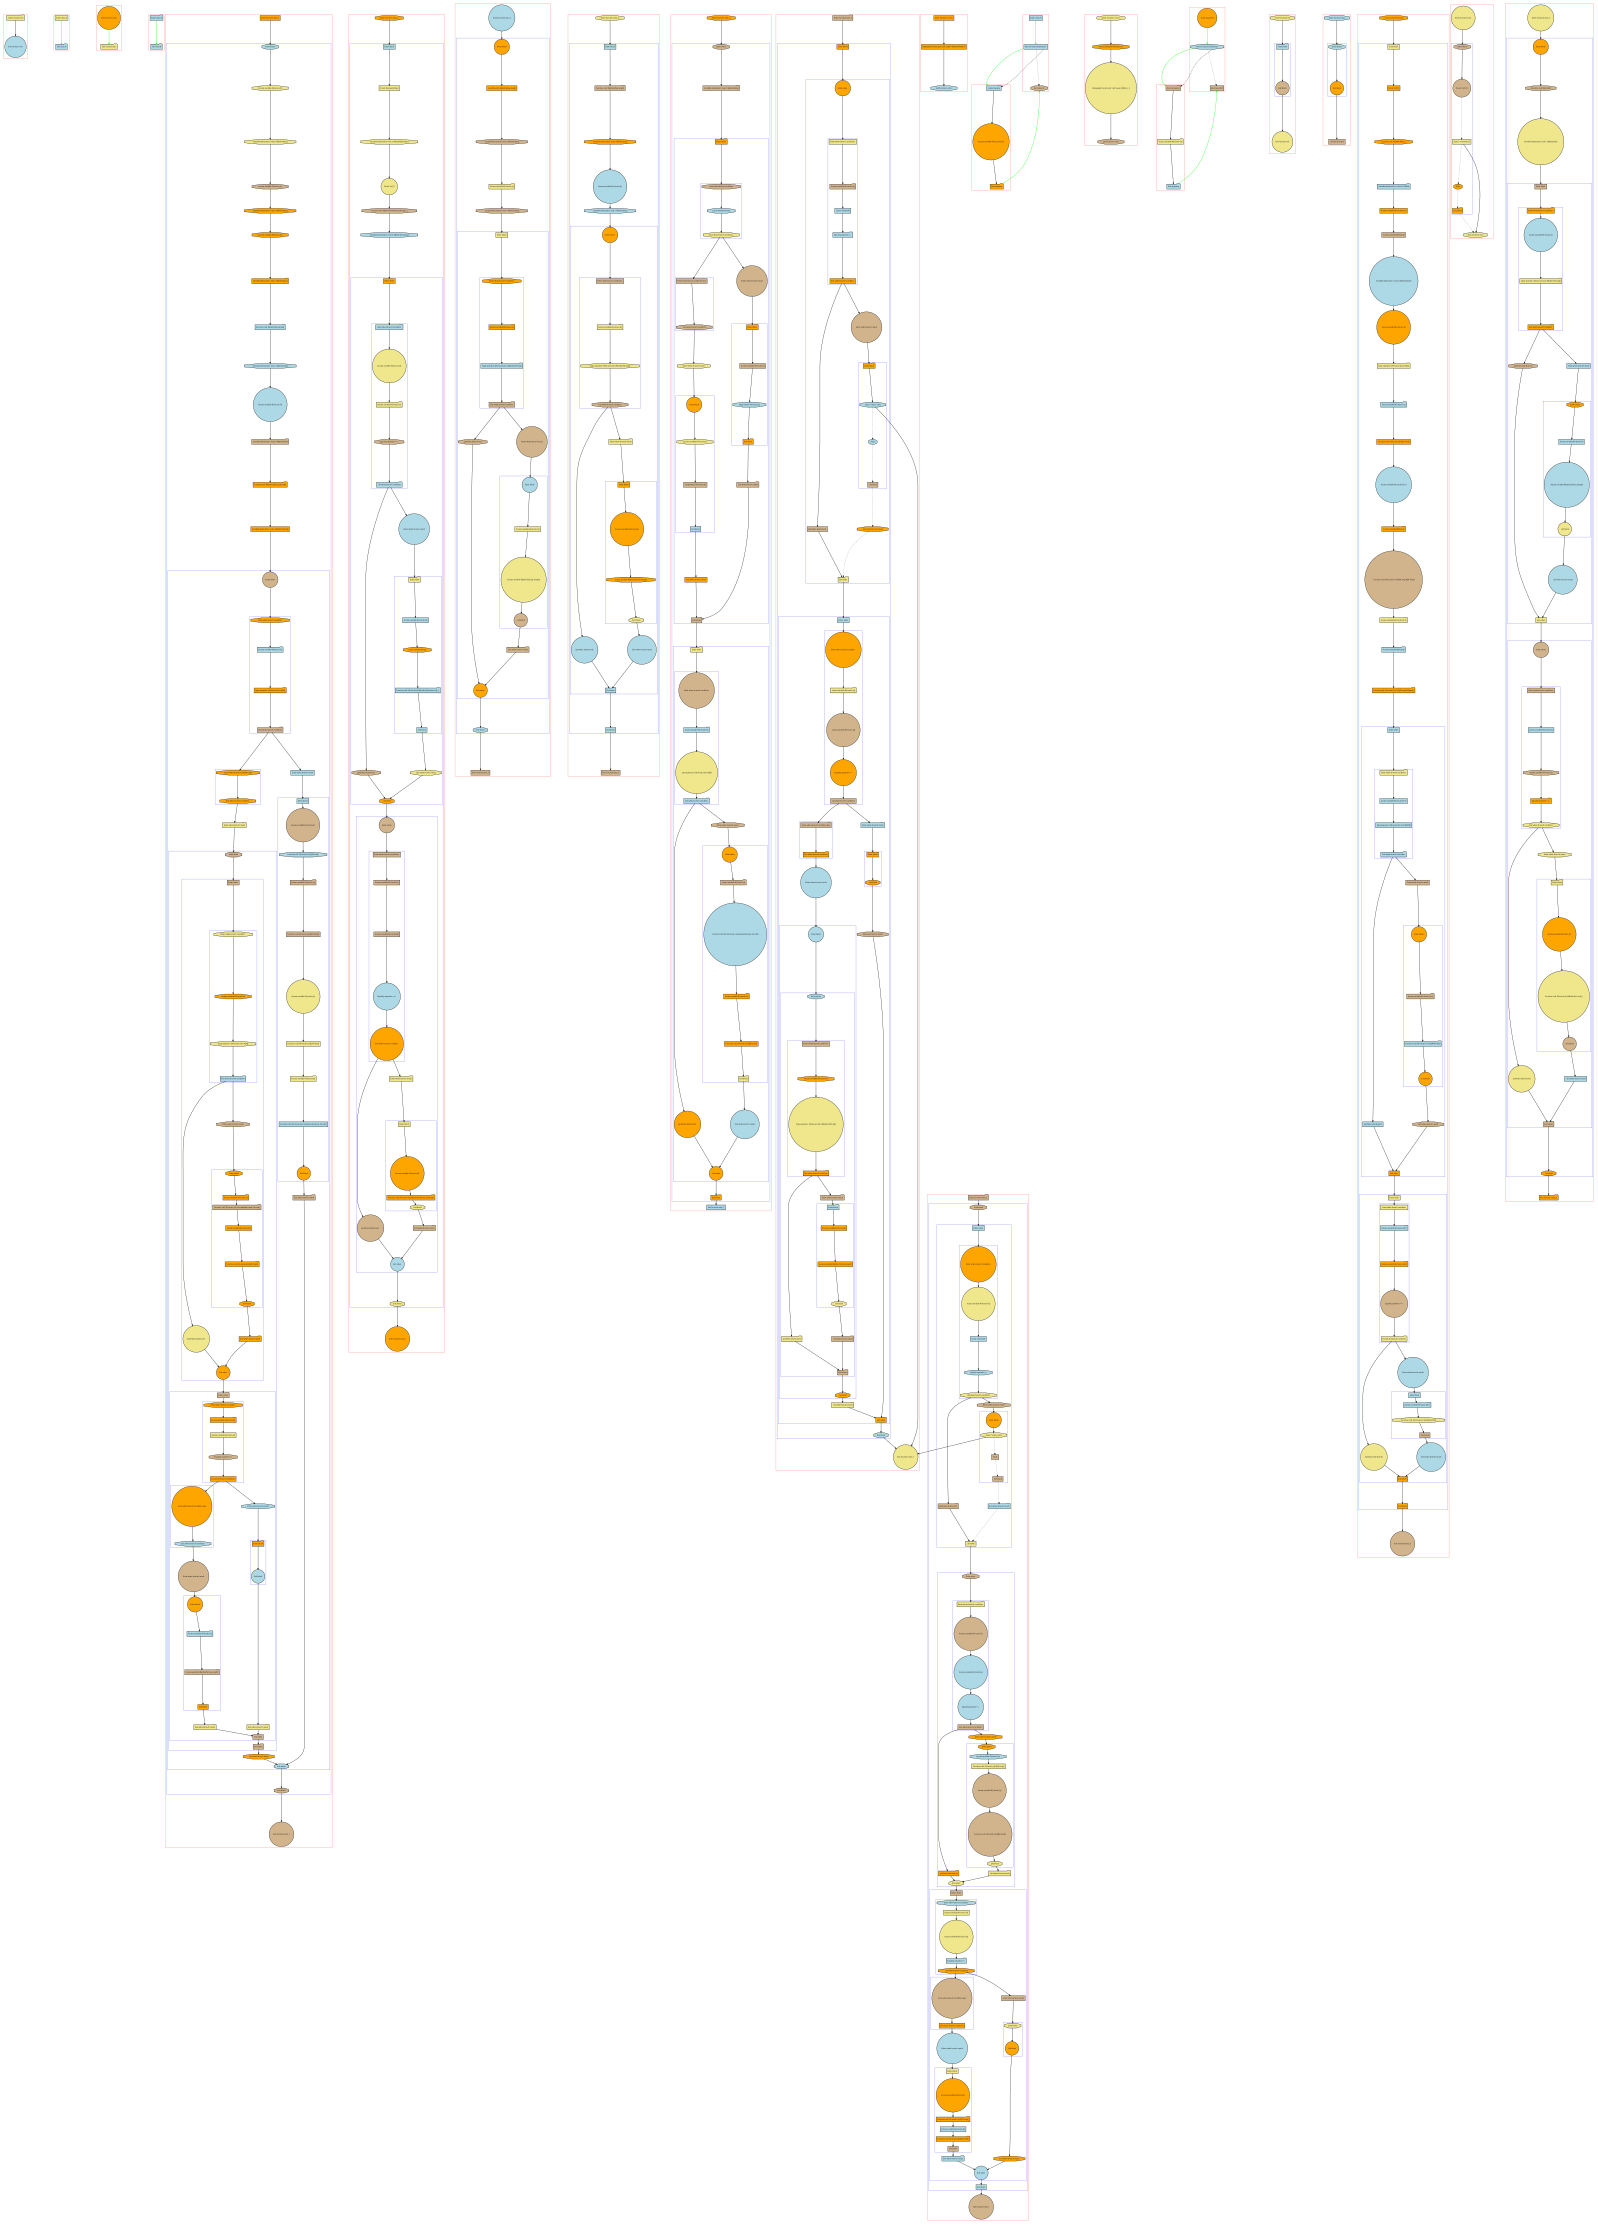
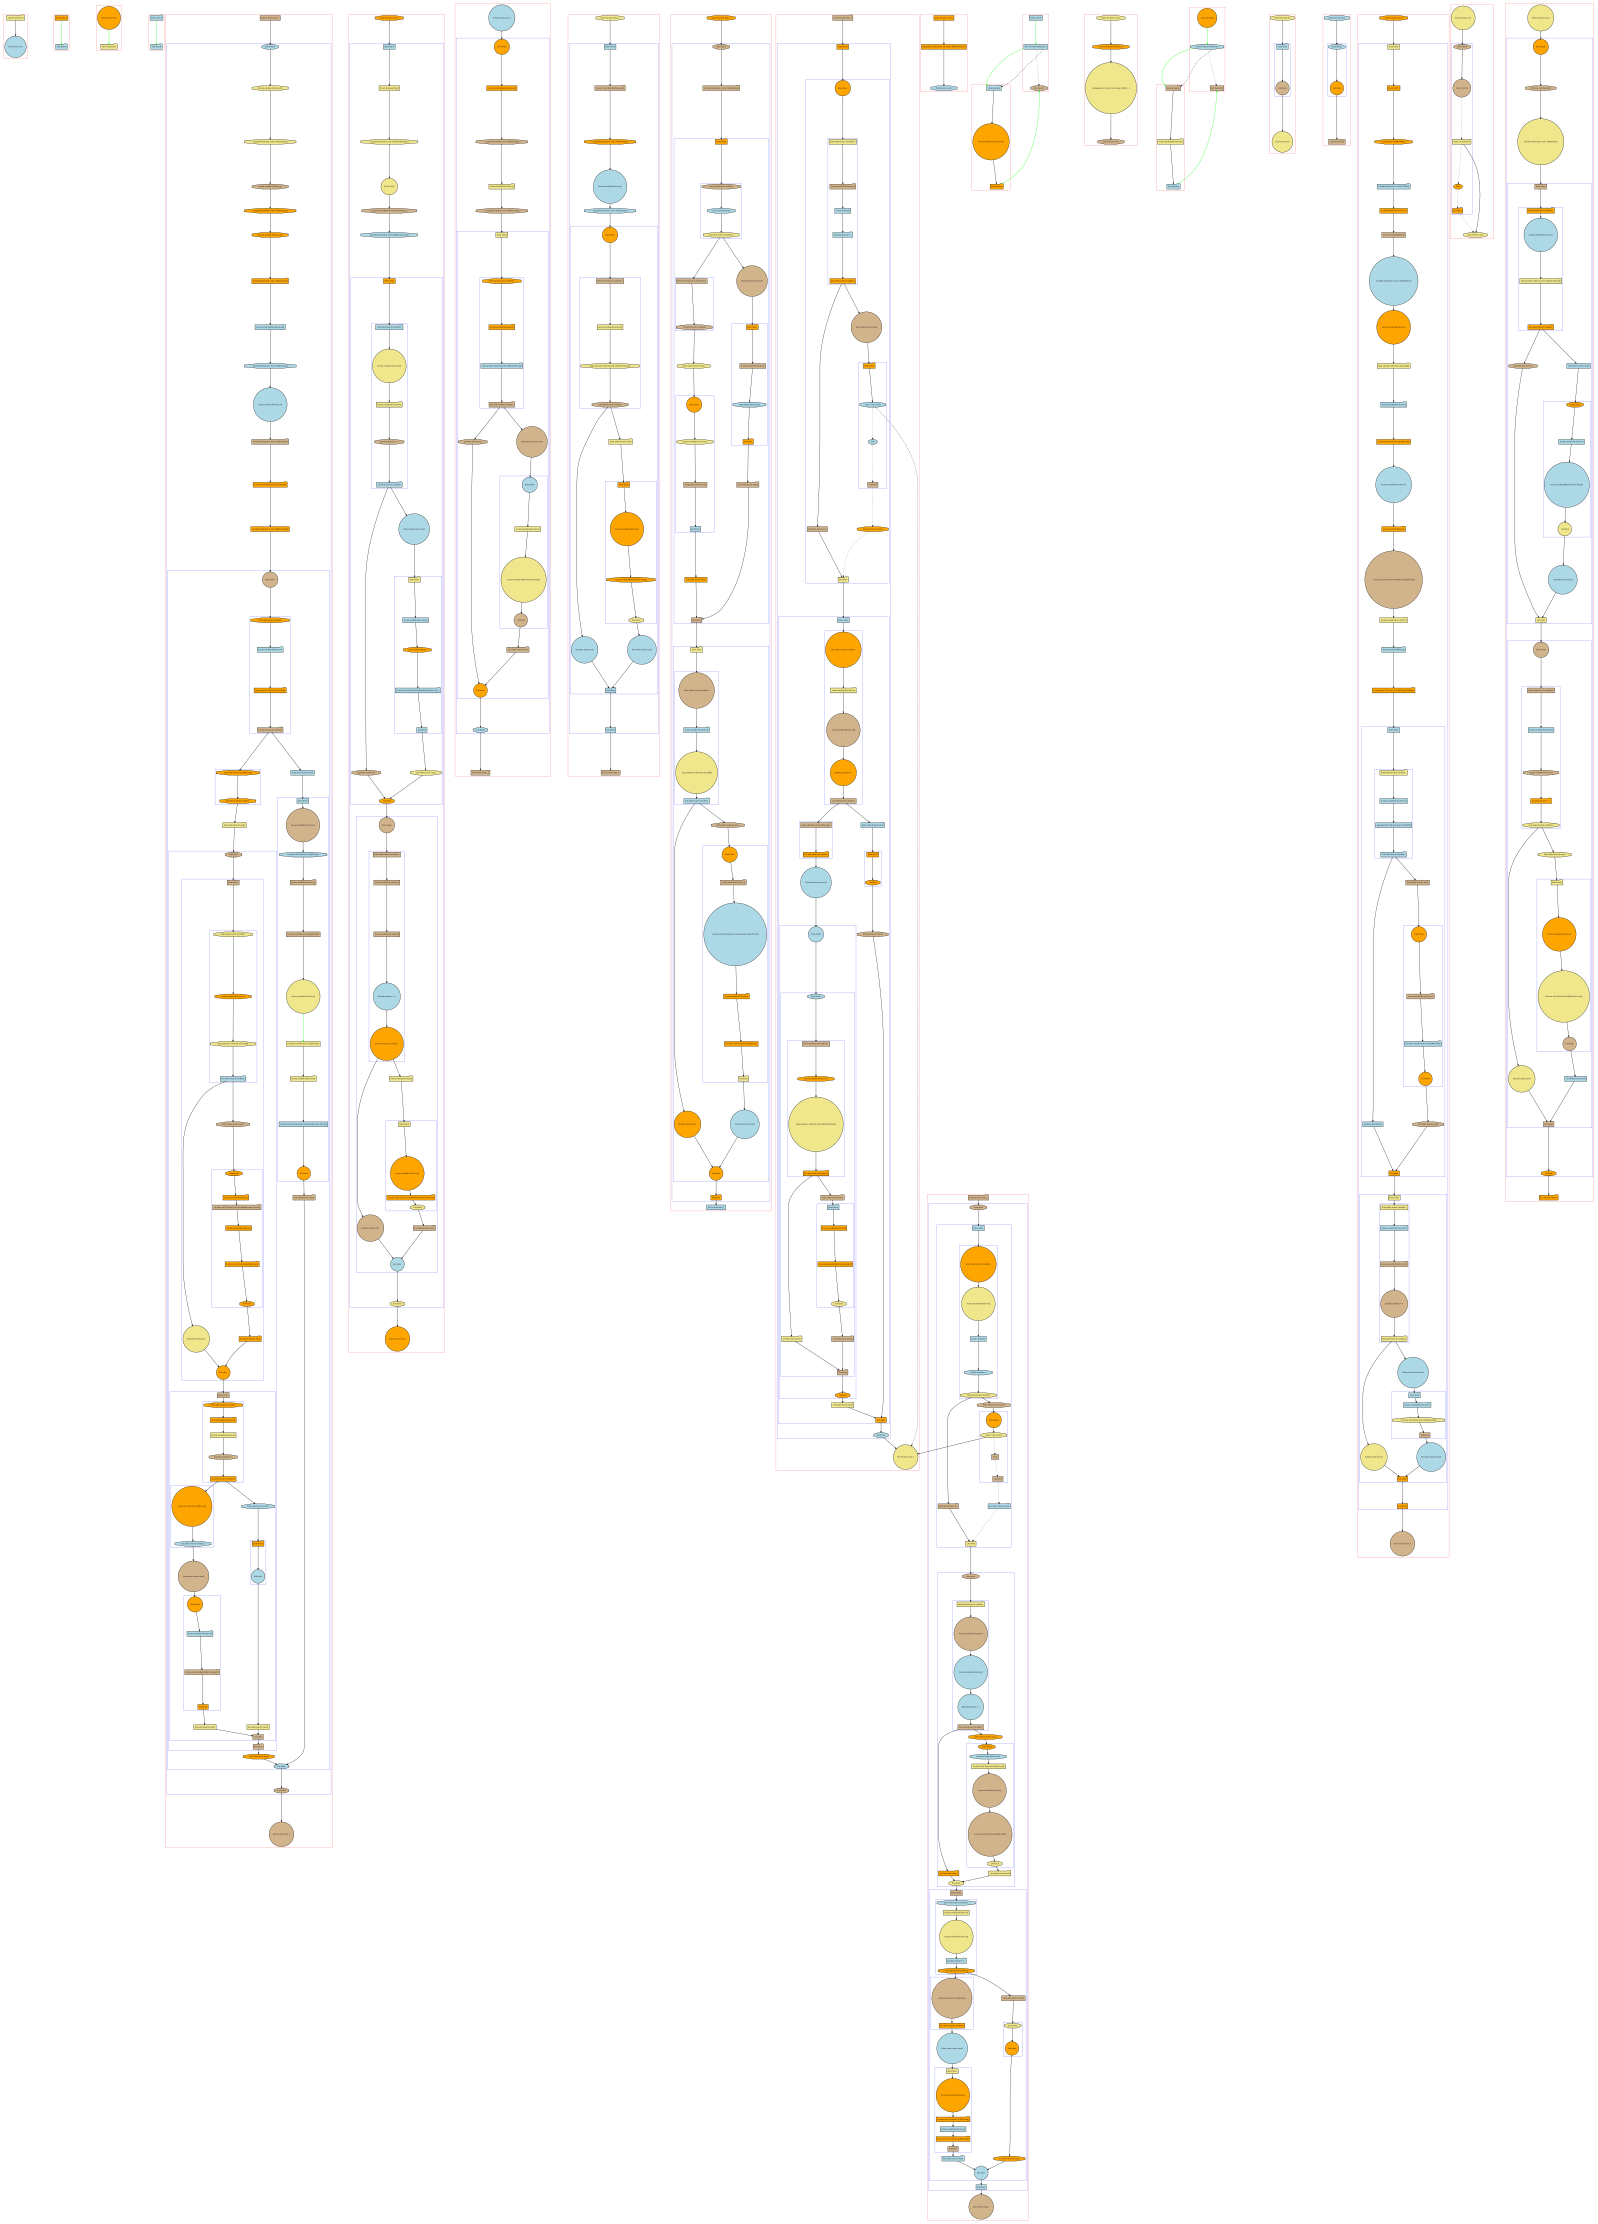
(62, 18) -> (62, 18)
(270, 18) -> (270, 18)
(918, 920) -> (918, 920)
(303, 1027) -> (303, 1027)
(1394, 1264) -> (1394, 1264)
